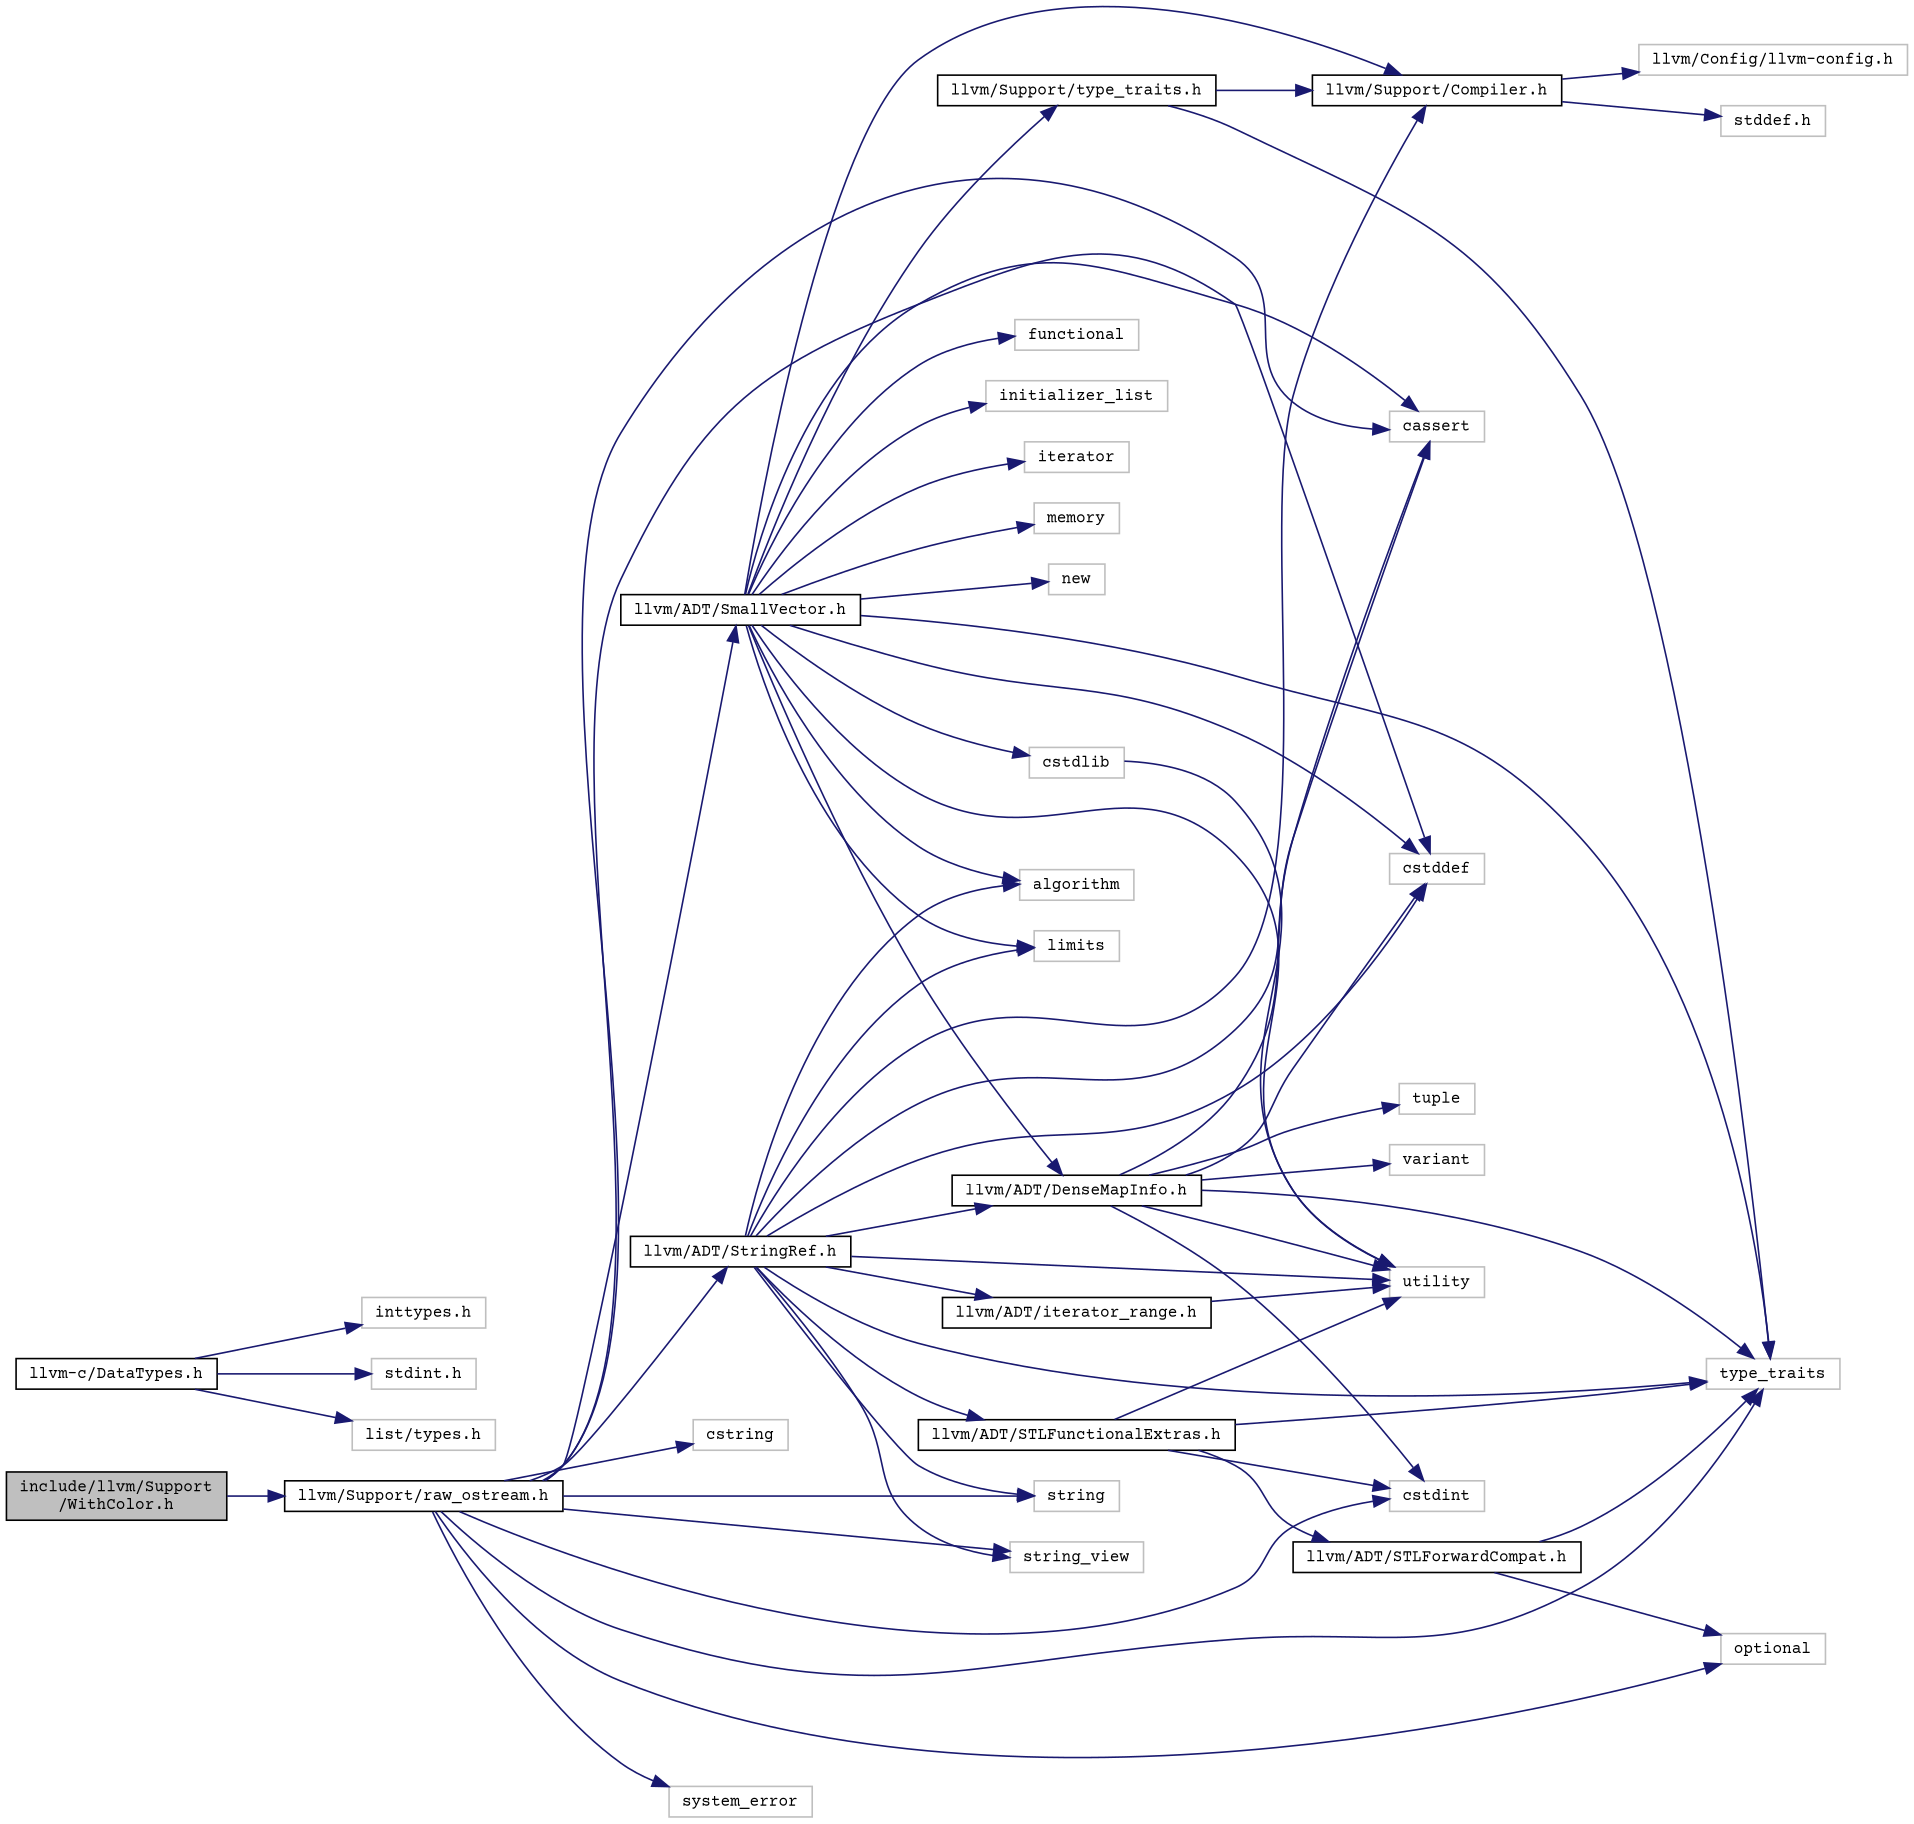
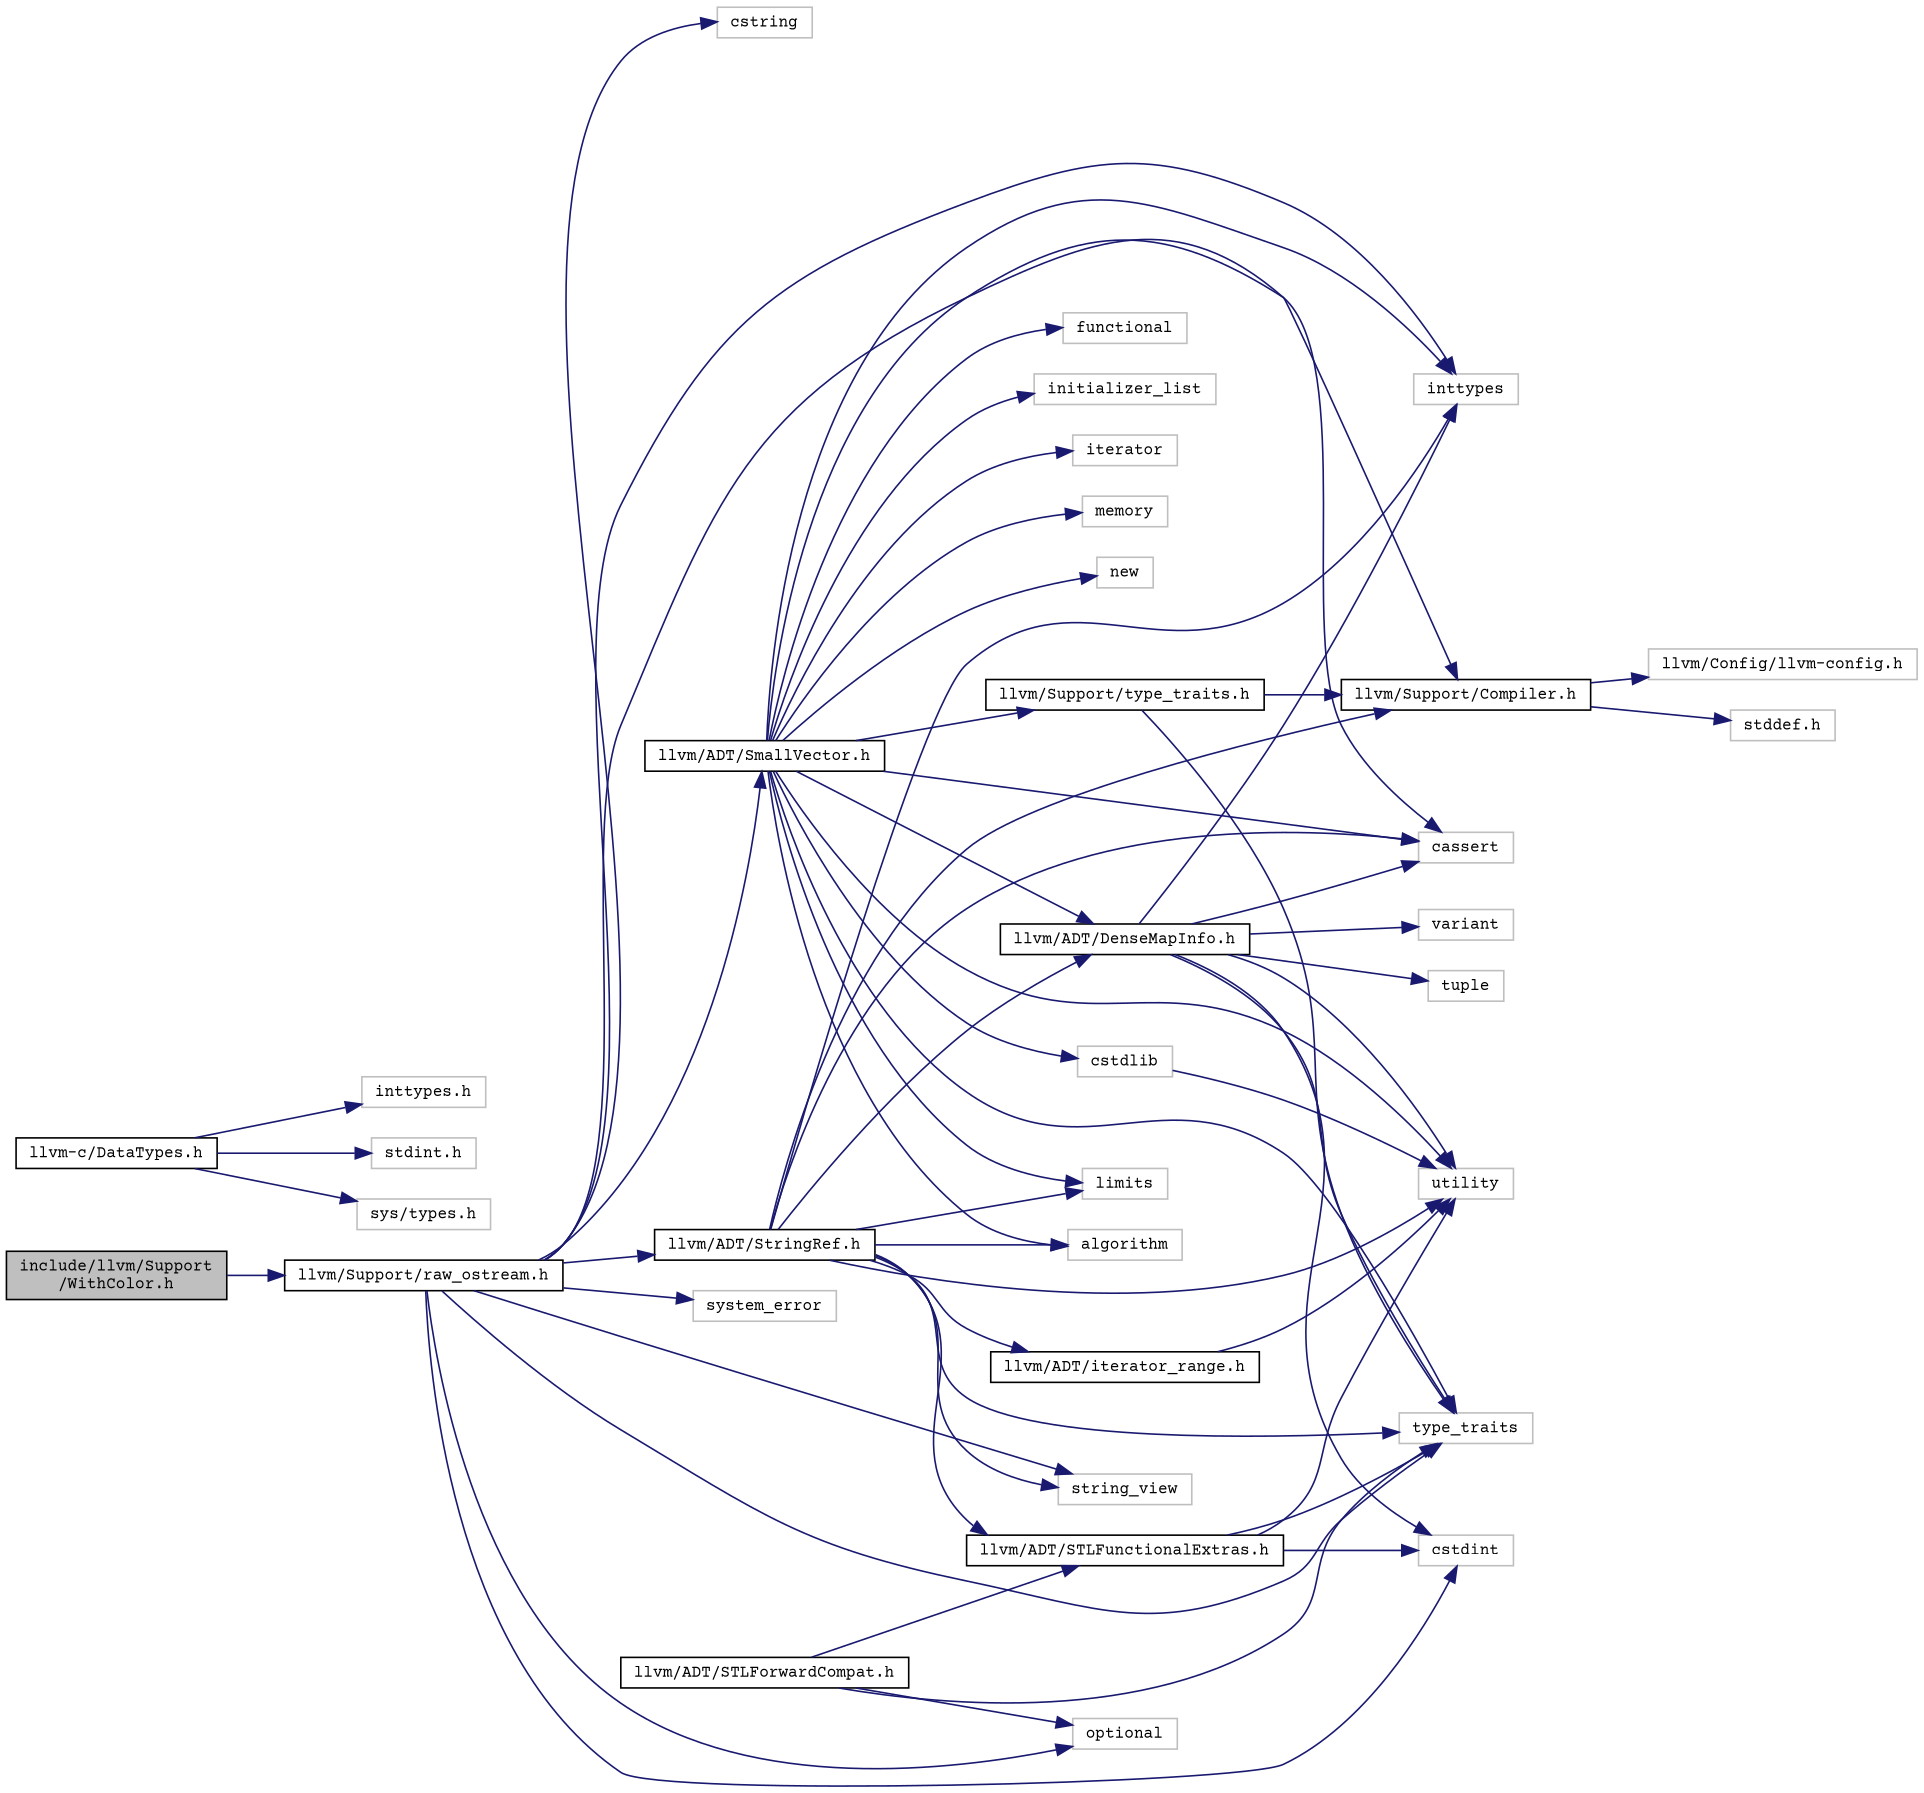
(1437, 869) -> (1466, 389)
(424, 1435) -> (424, 1214)
(1260, 1488) -> (937, 1614)
(1077, 1496) -> none
